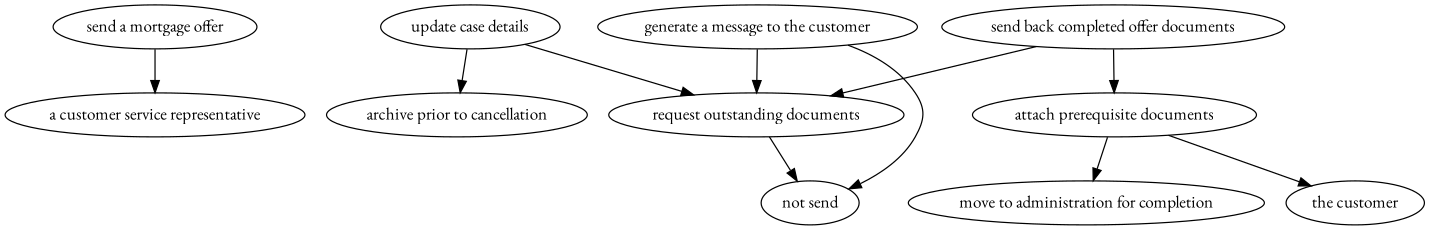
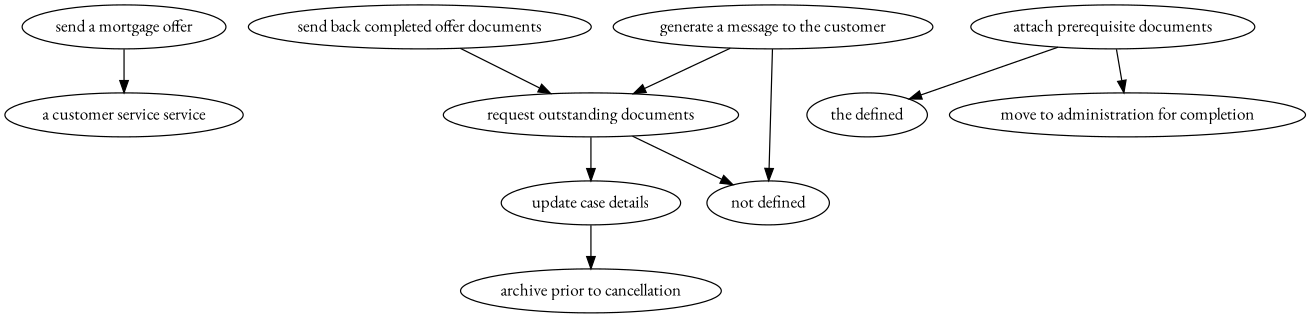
(1114, 65) -> none
(603, 68) -> (591, 153)
(155, 115) -> (124, 115)
(810, 203) -> (768, 203)
(1355, 203) -> (867, 115)
